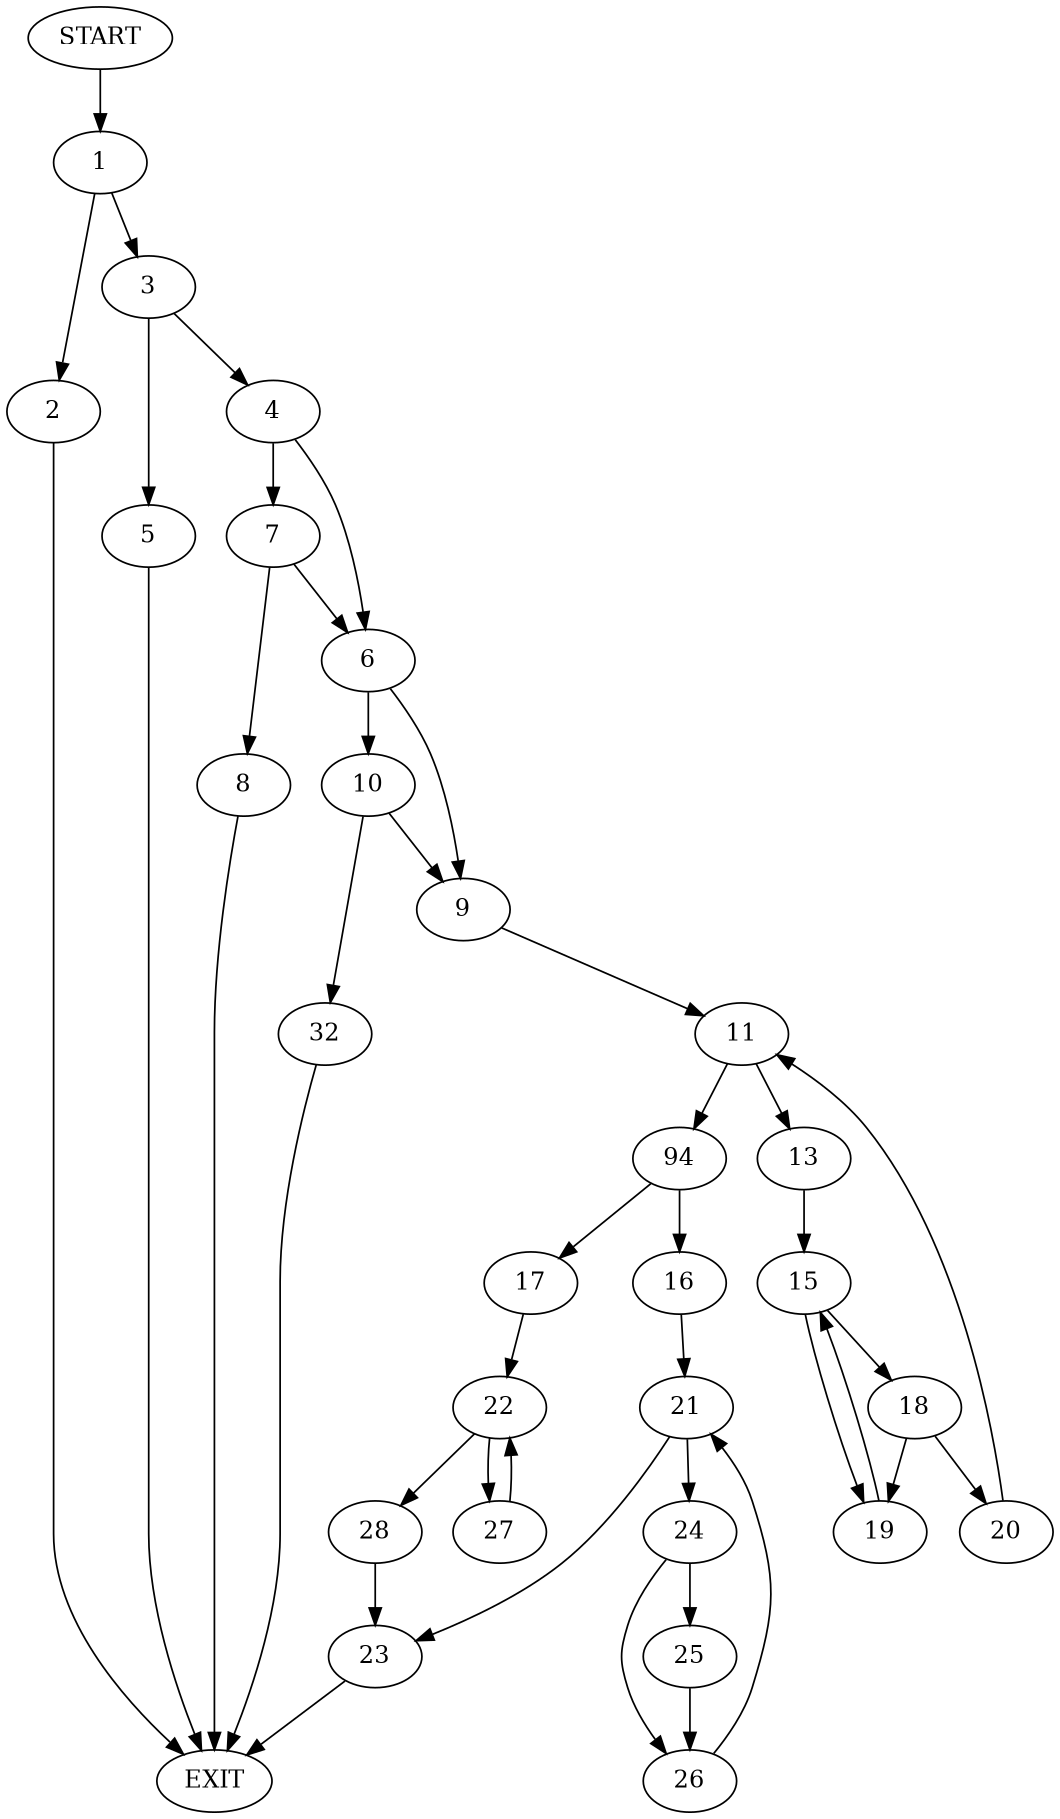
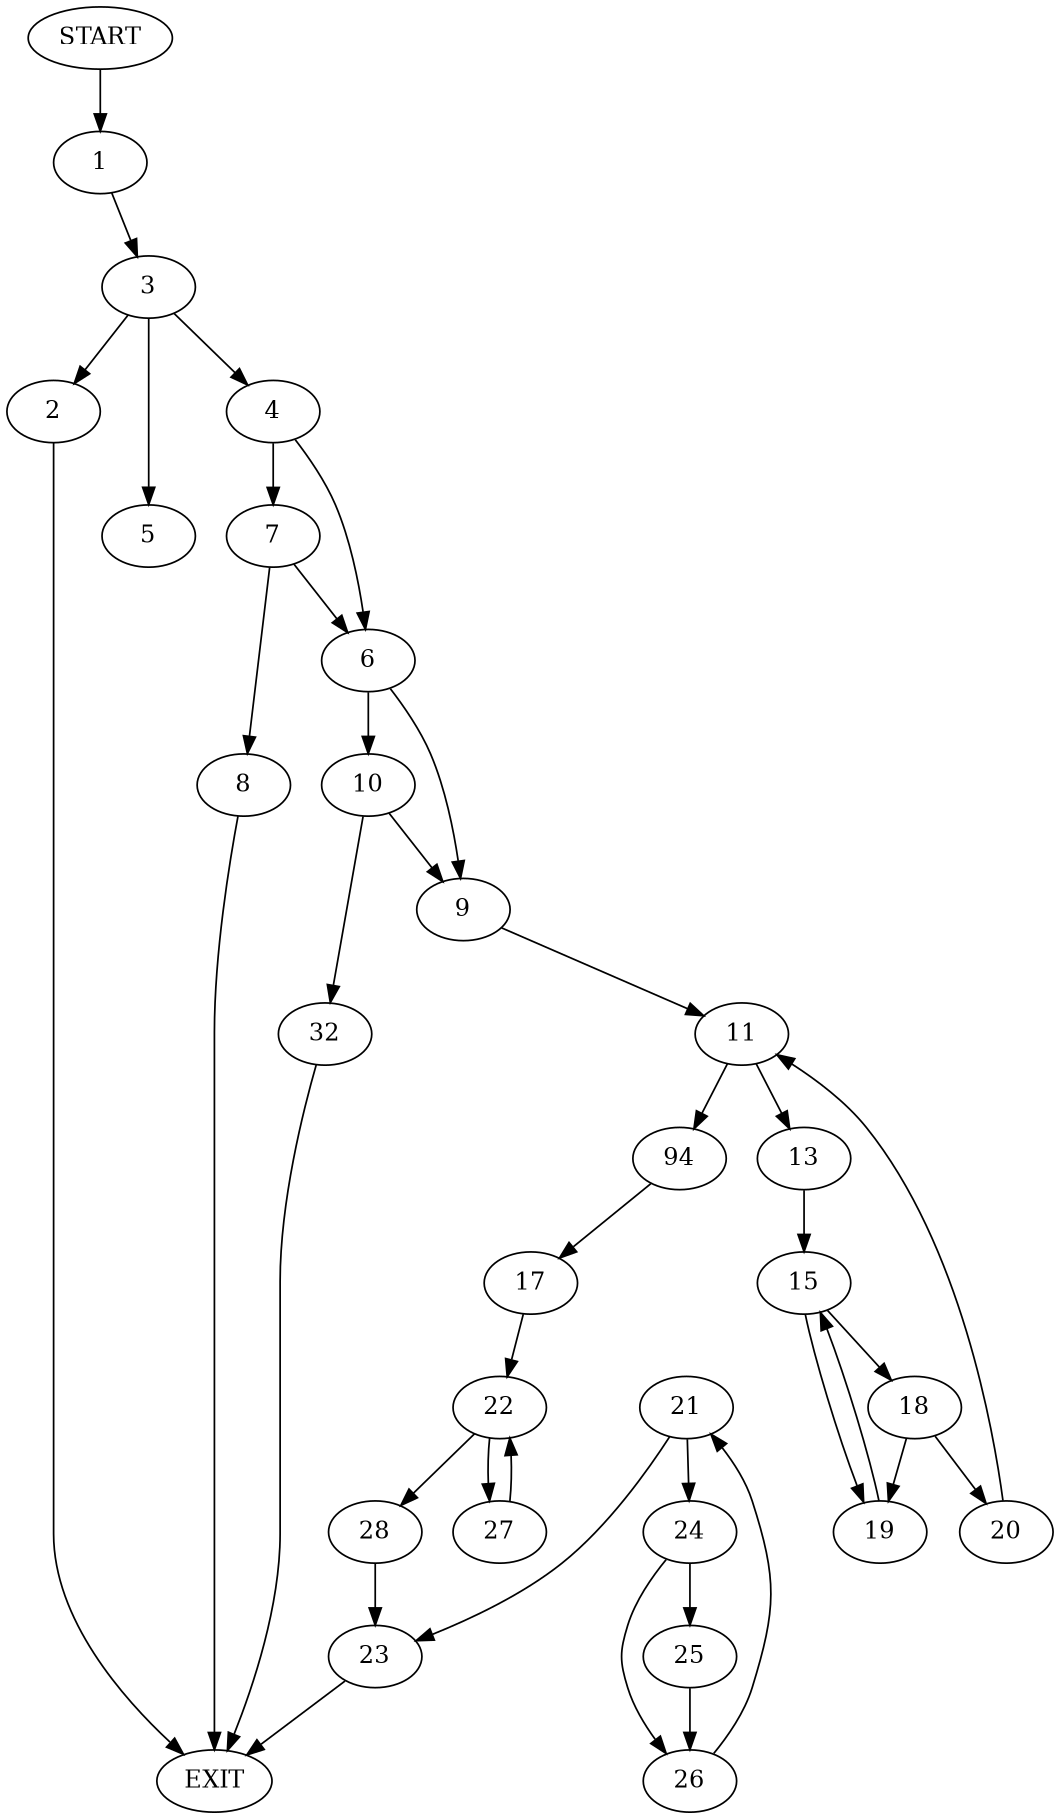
(79, 278) -> (107, 342)
(149, 1154) -> none
(680, 1283) -> none
